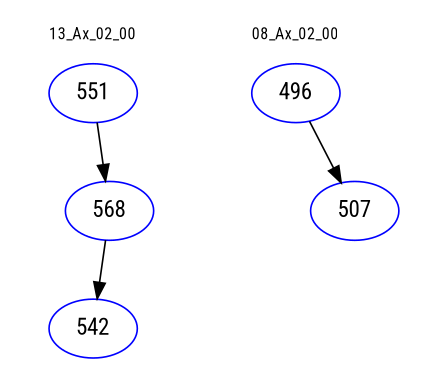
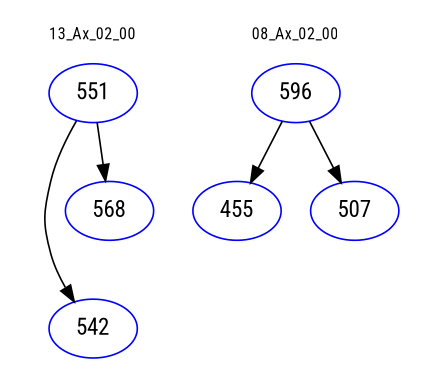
(296, 93) -> (296, 93)
none -> (237, 211)
(103, 261) -> (46, 203)
